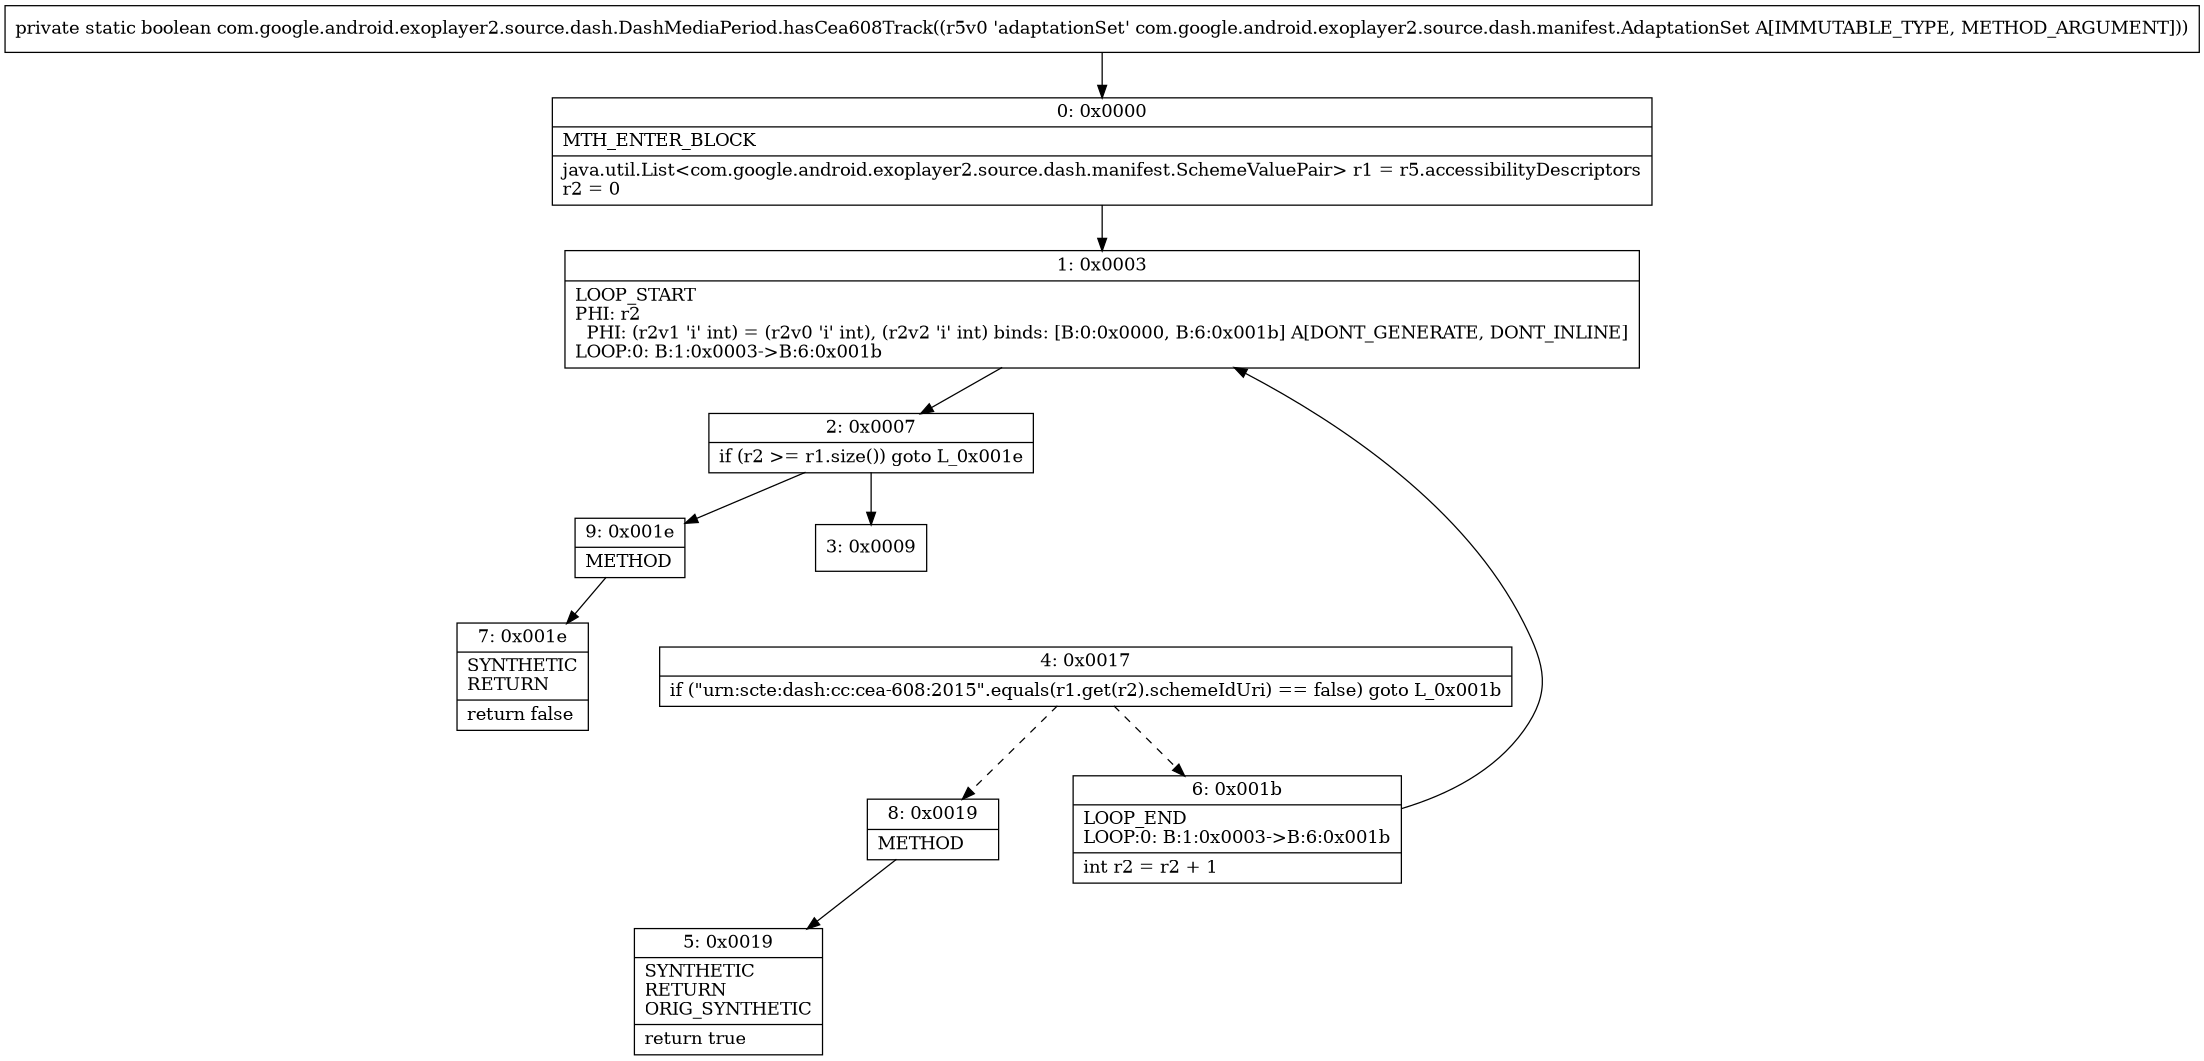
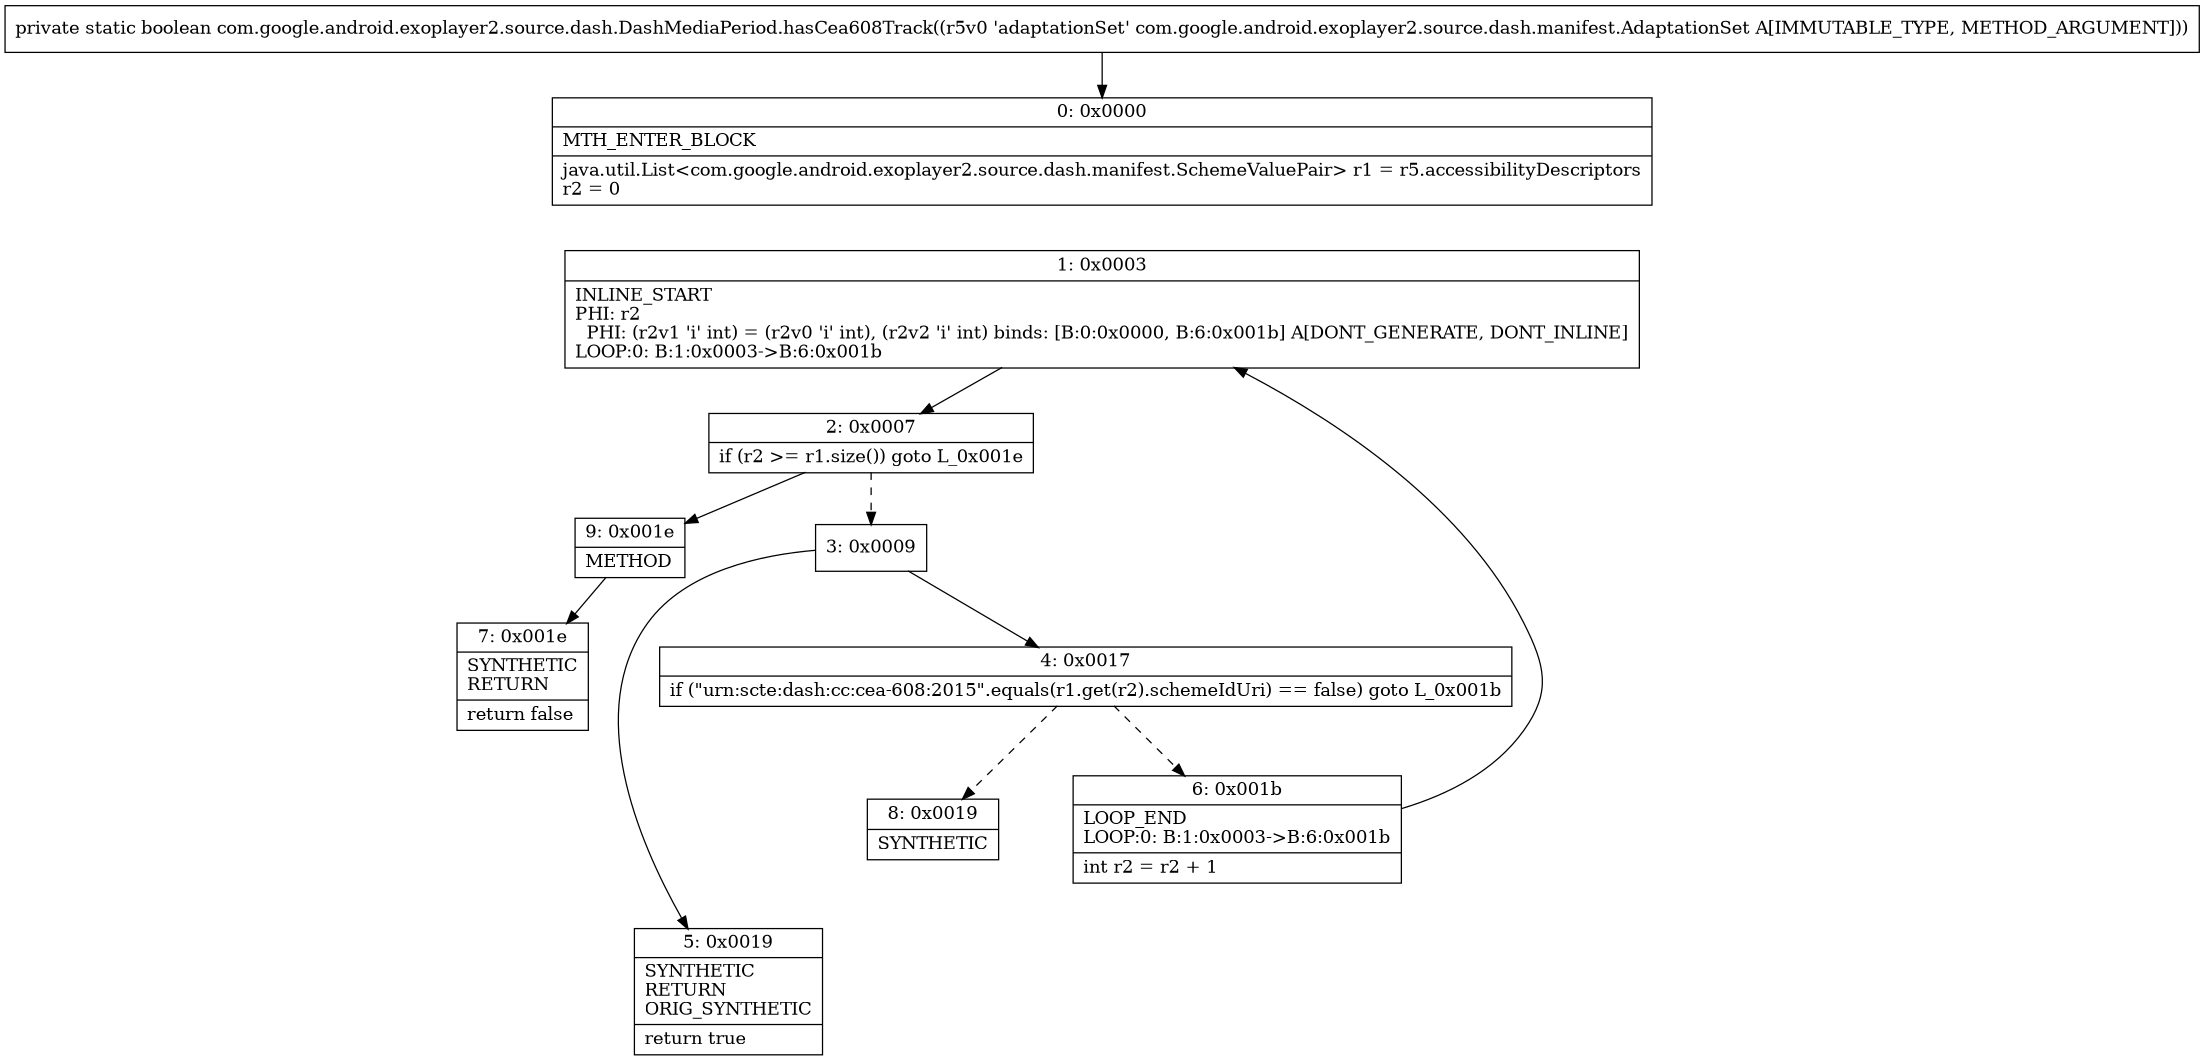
(1102, 221) -> none
(636, 295) -> (644, 295)
(871, 492) -> (871, 492)
none -> (968, 606)
(921, 844) -> (933, 844)
(857, 890) -> (624, 680)
